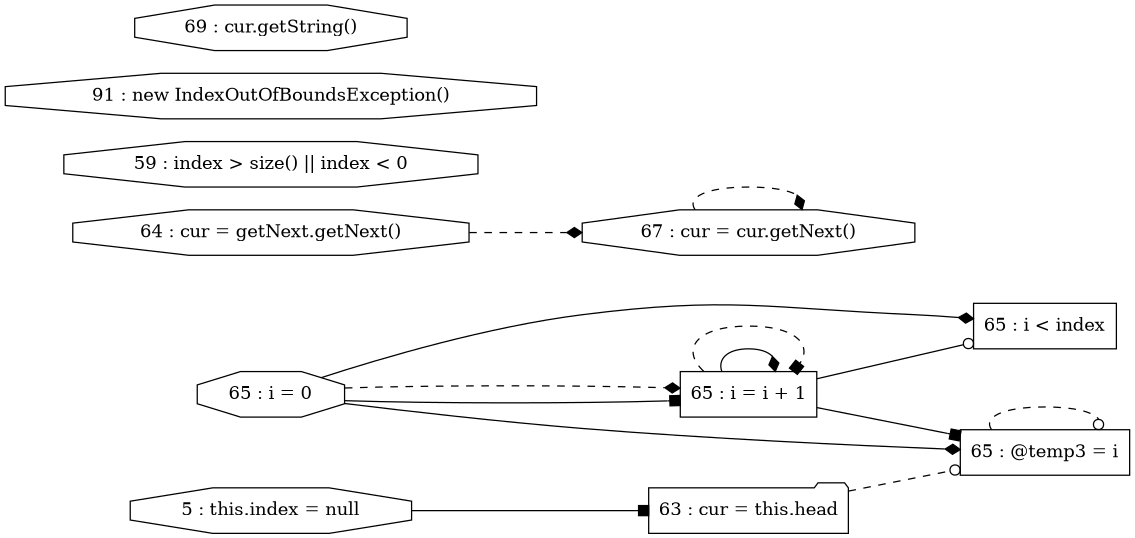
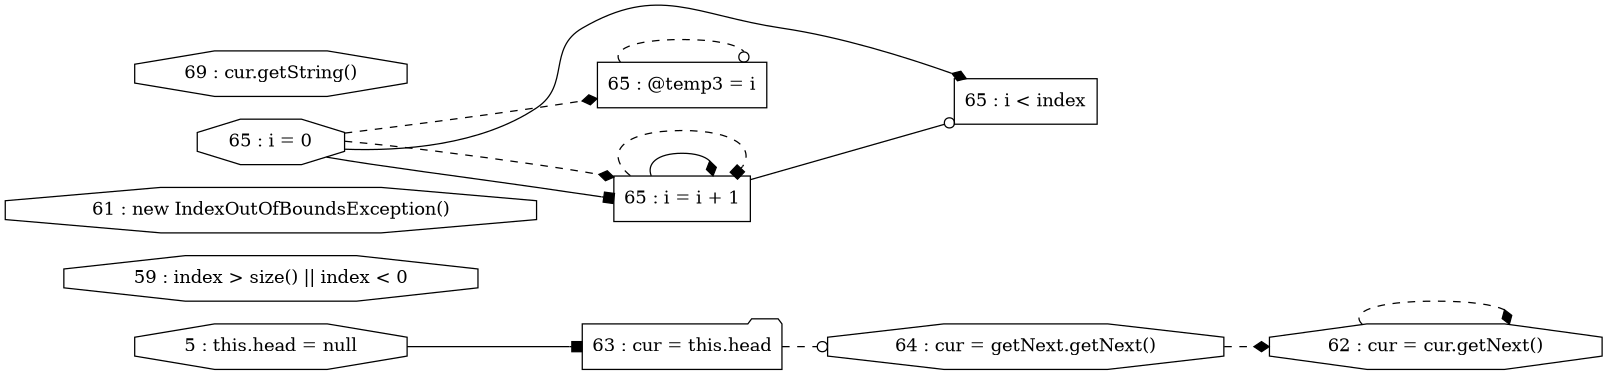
(271, 96) -> (271, 210)
(749, 233) -> (1436, 347)
(882, 421) -> none
(644, 433) -> (463, 118)
(899, 481) -> (800, 347)
(271, 511) -> (271, 347)
